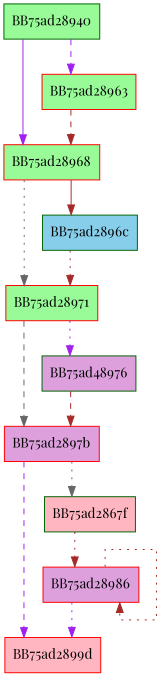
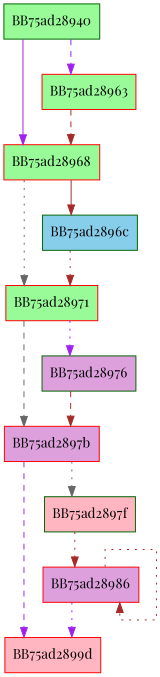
(89, 374) -> (89, 374)
(90, 514) -> (90, 514)
